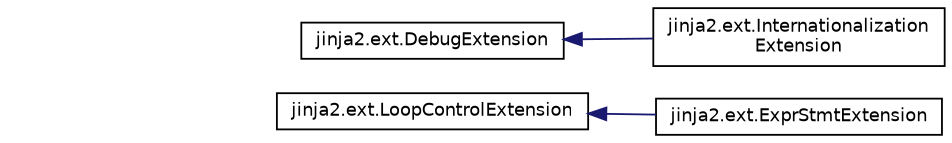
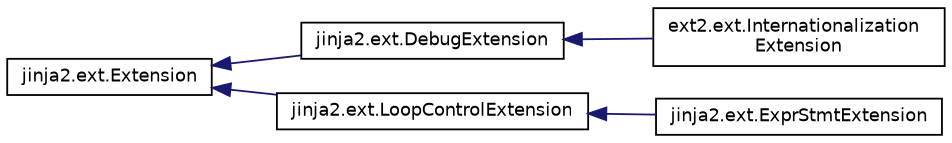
(799, 37) -> (799, 37)
none -> (109, 77)
